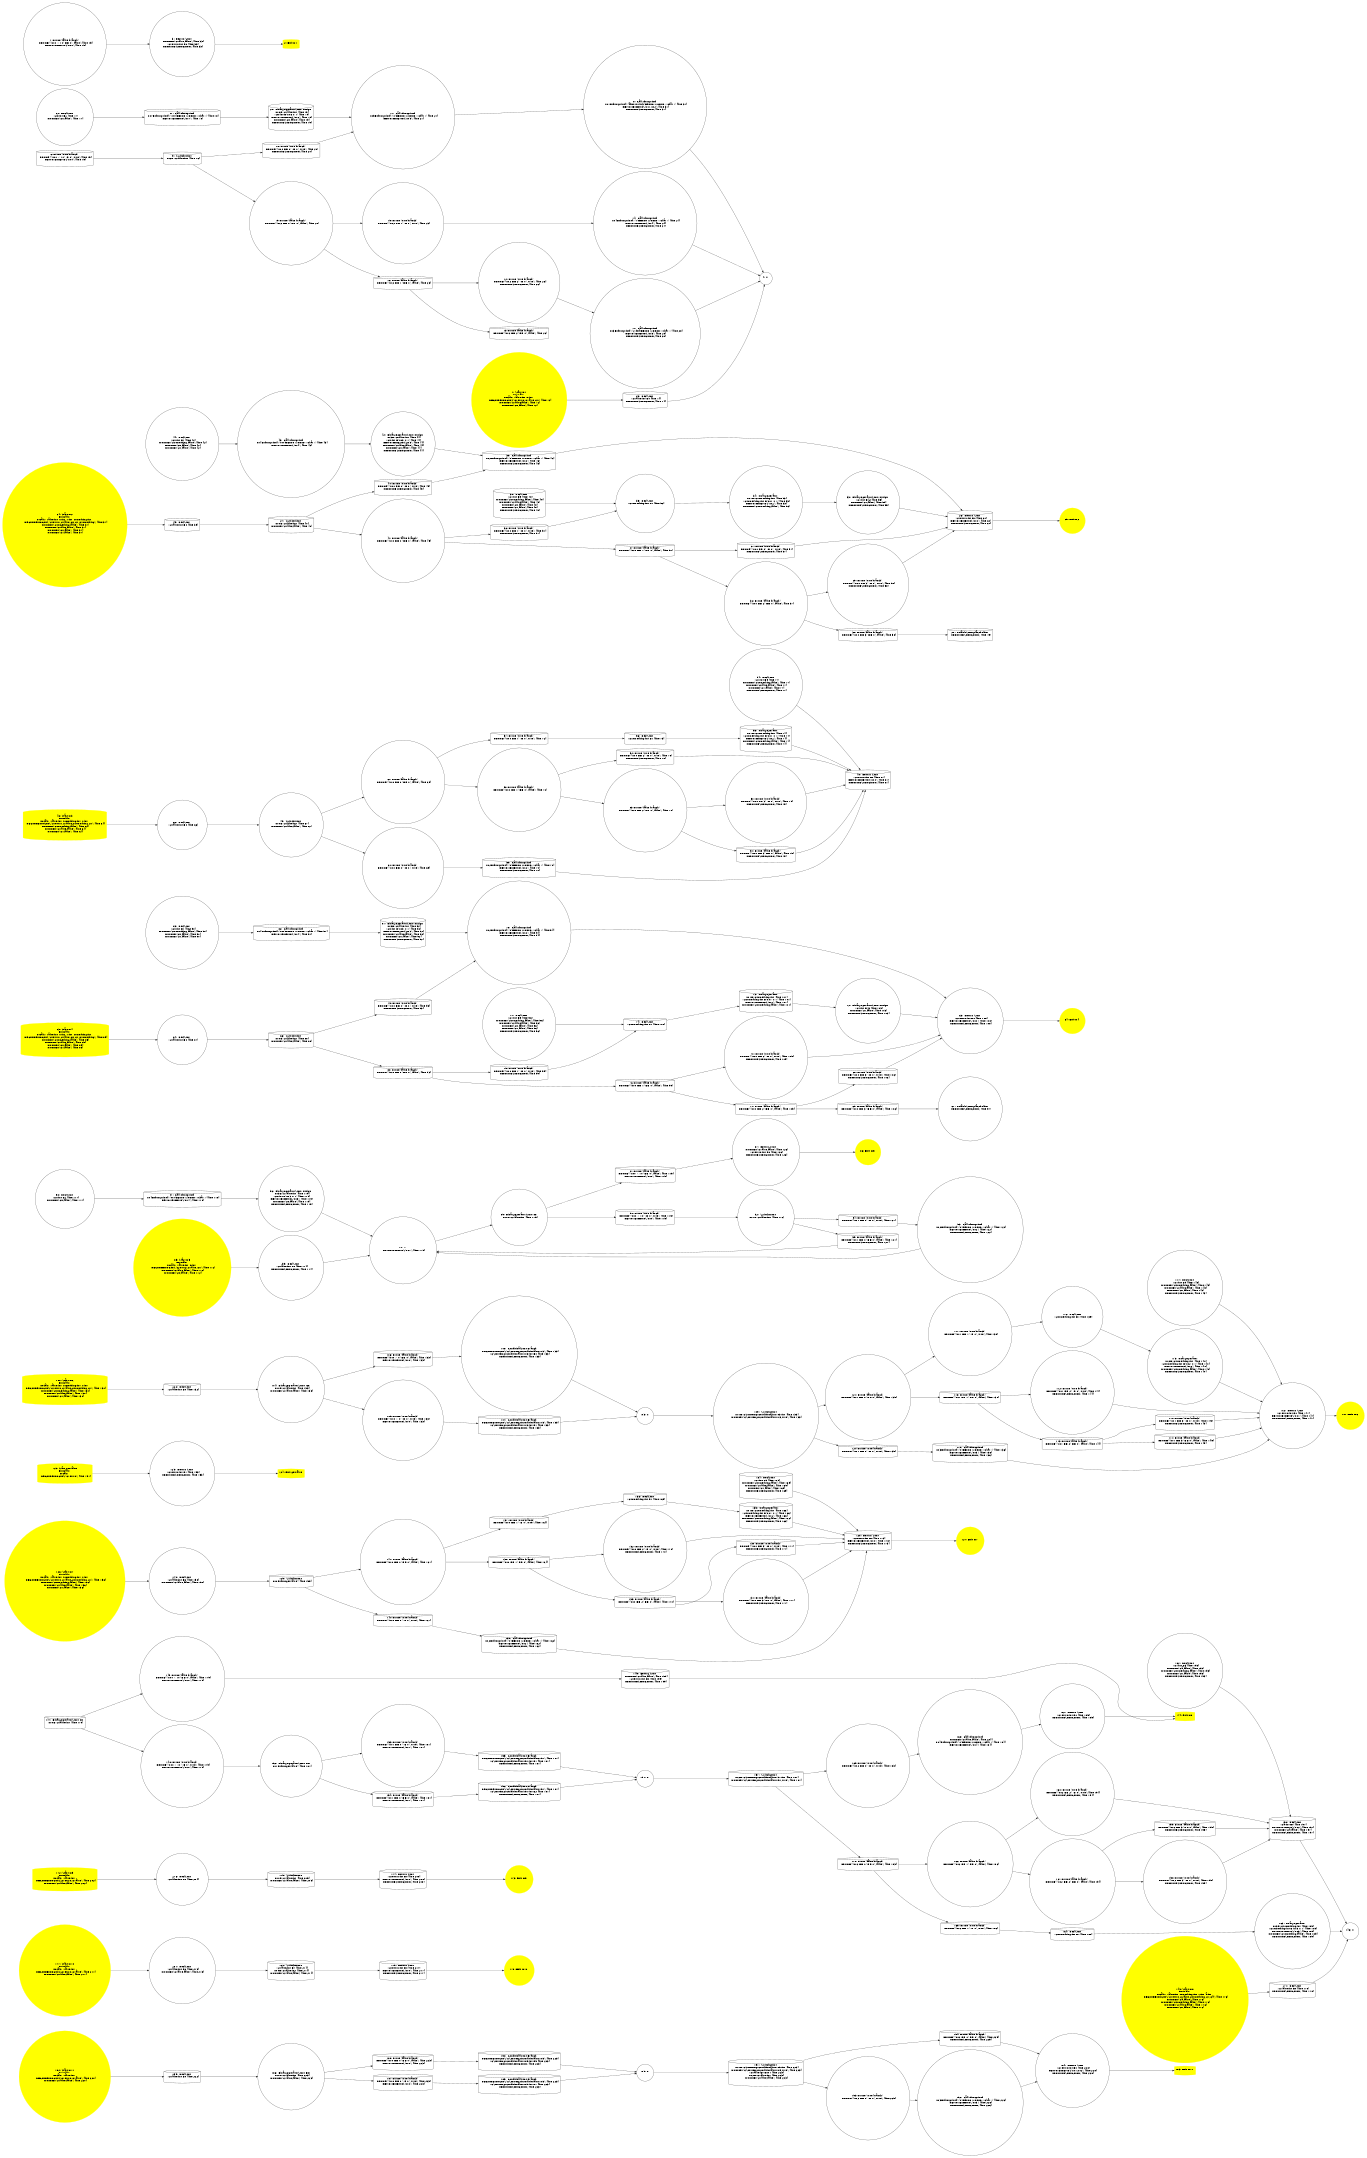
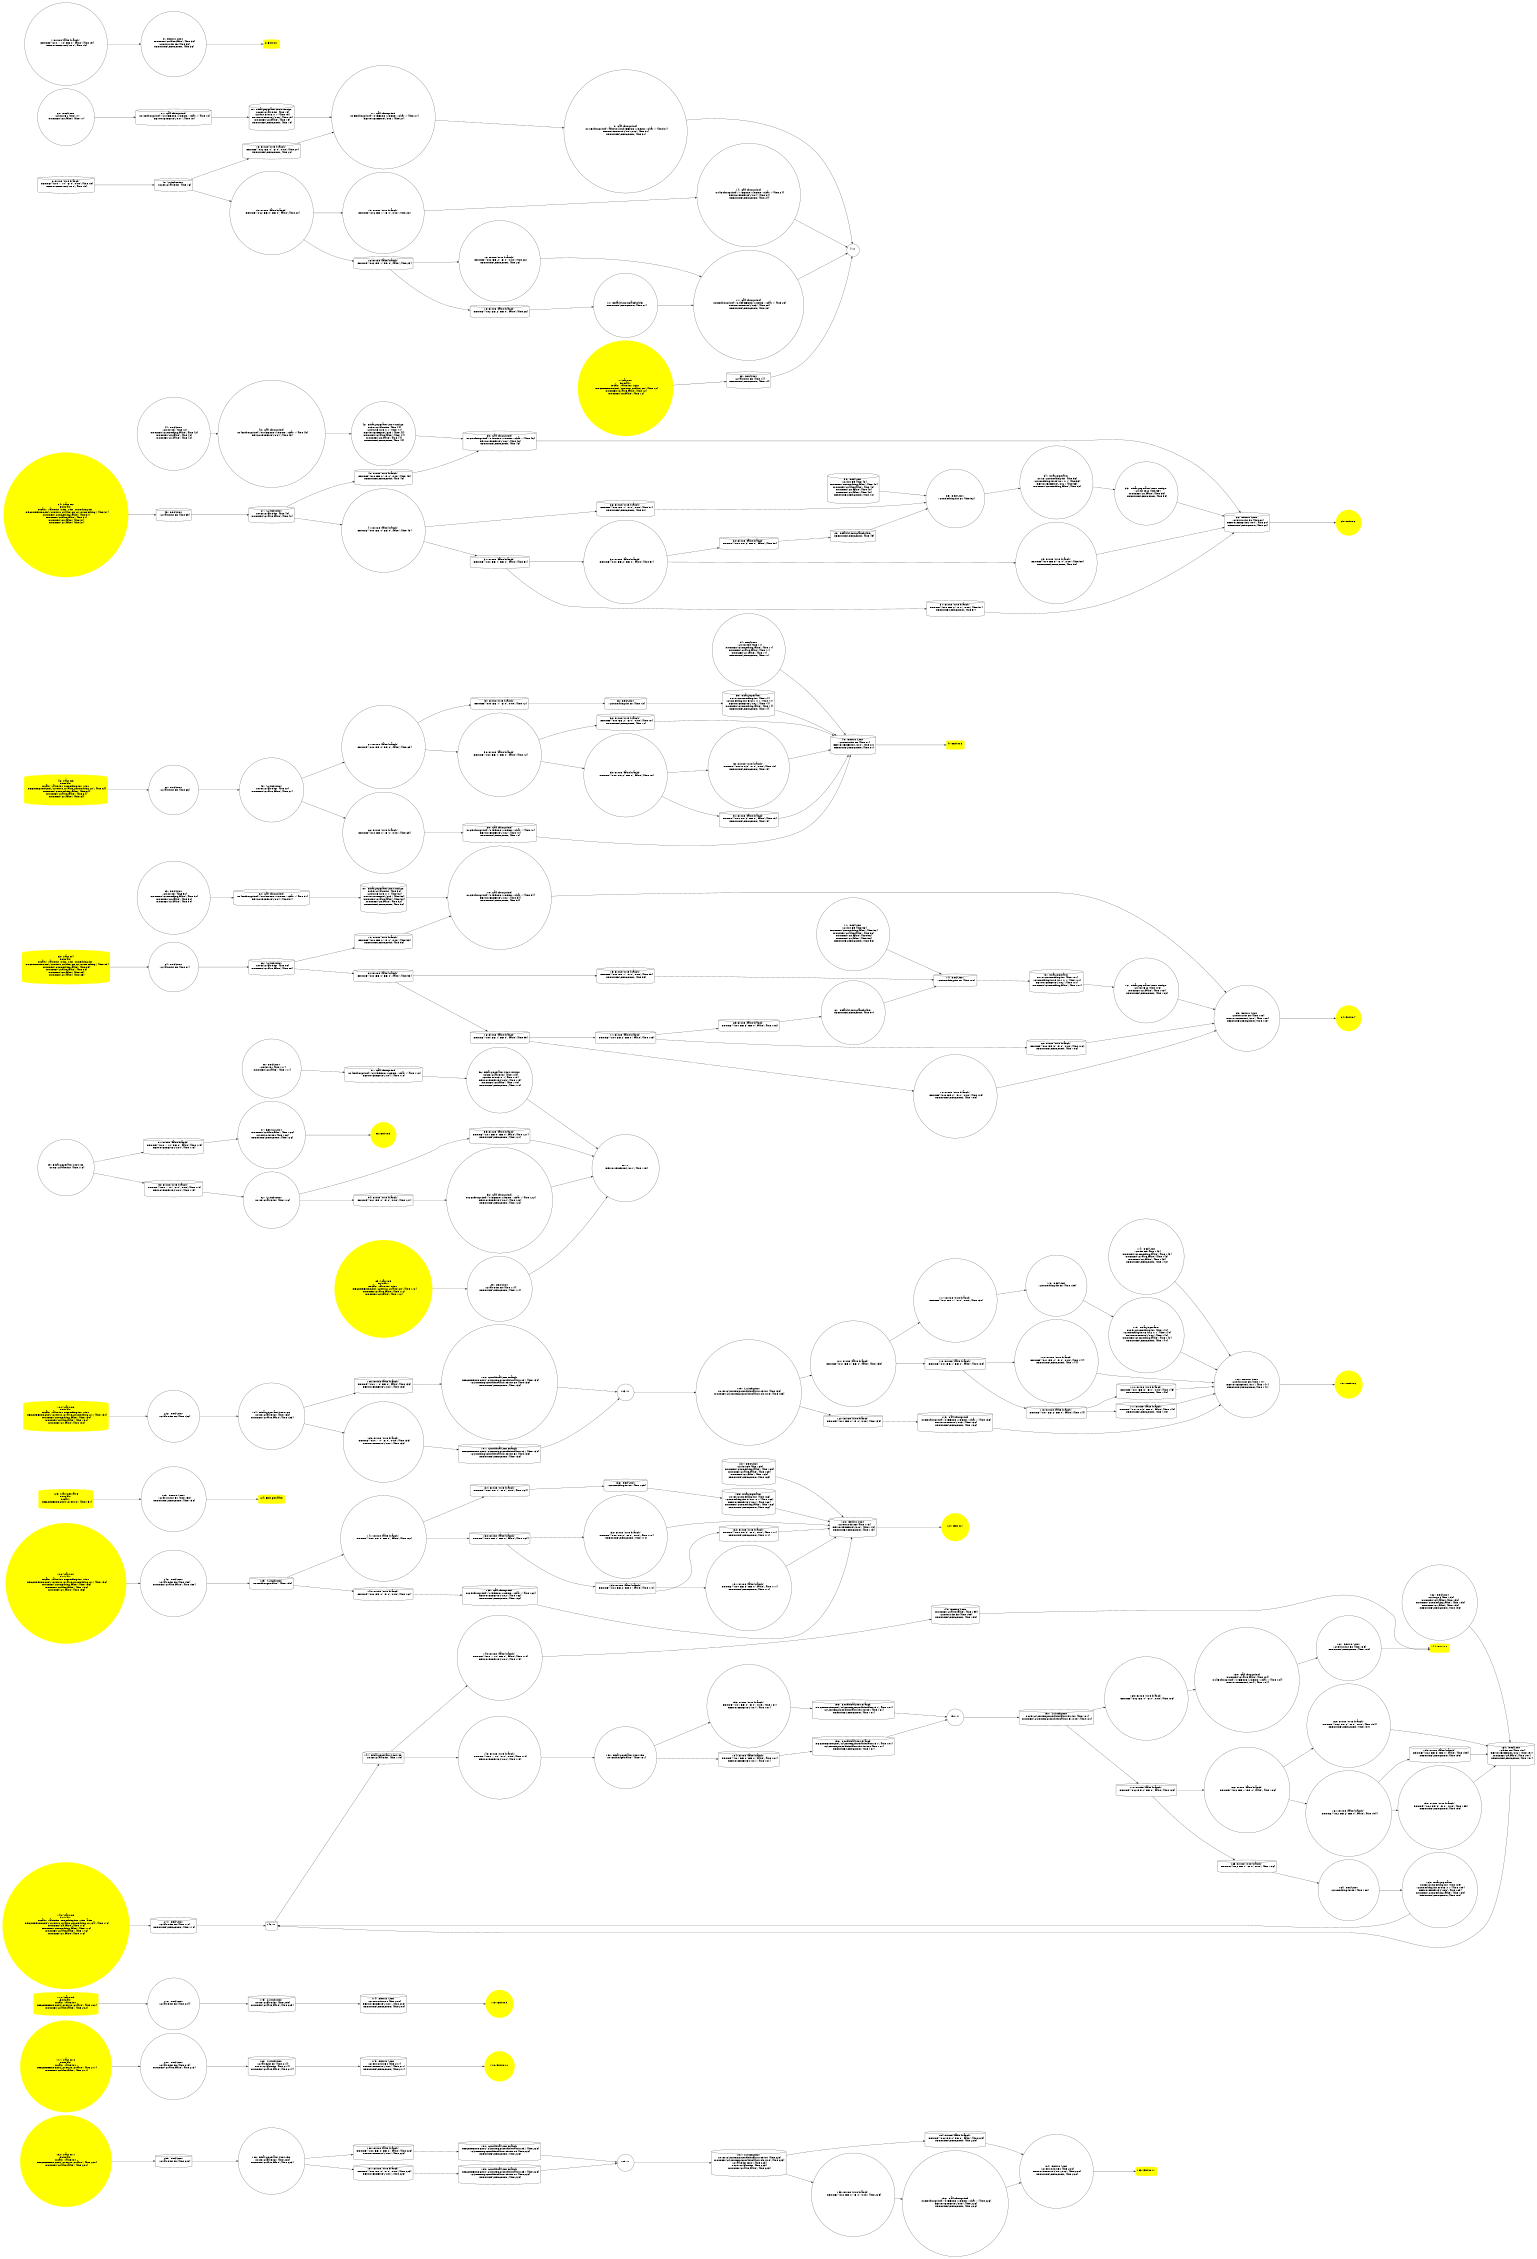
none -> (626, 305)
none -> (898, 520)
none -> (955, 745)
none -> (909, 995)
(463, 1233) -> none
(182, 1390) -> (174, 1416)
none -> (326, 1843)
(1350, 1931) -> (272, 1926)
(1072, 1934) -> (1349, 1890)
